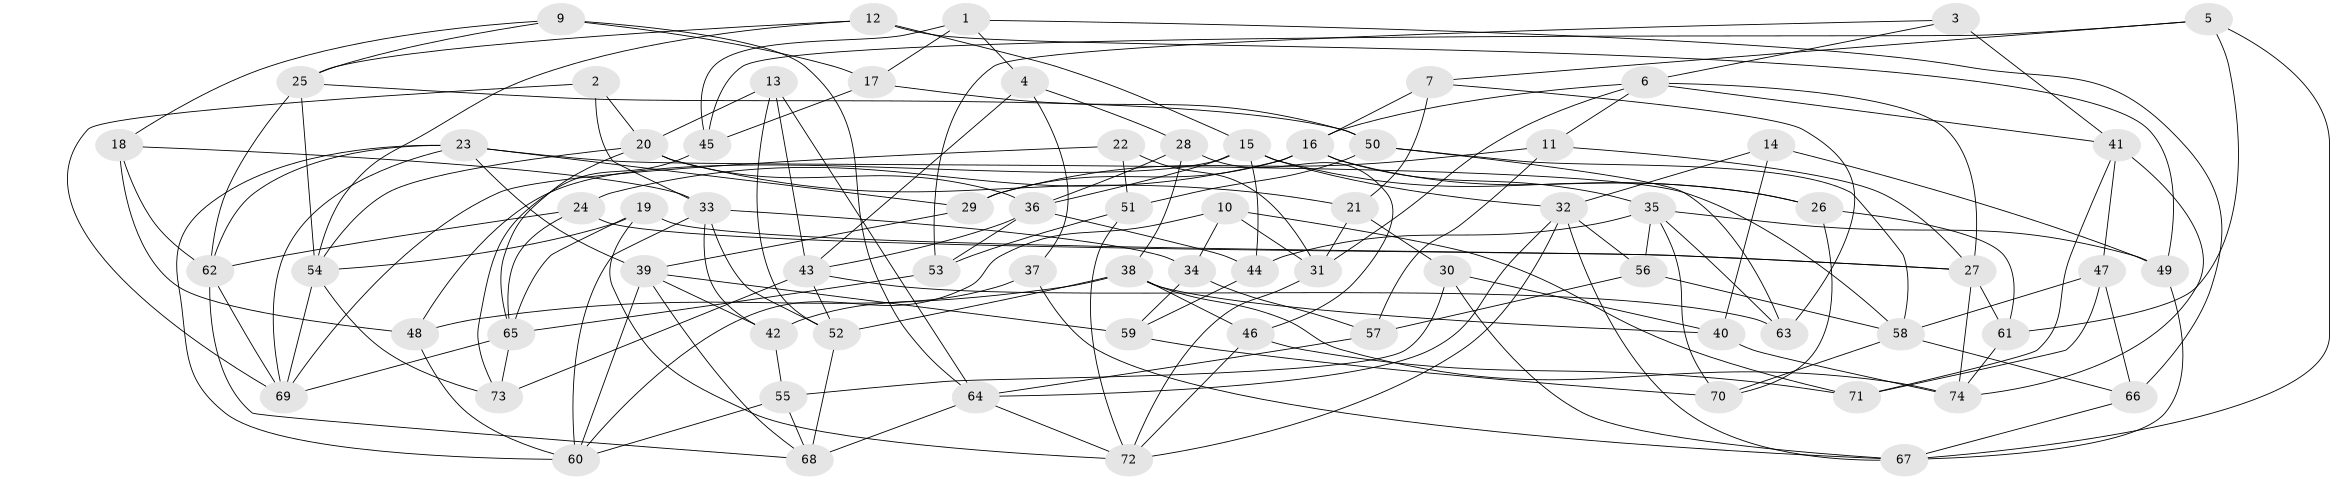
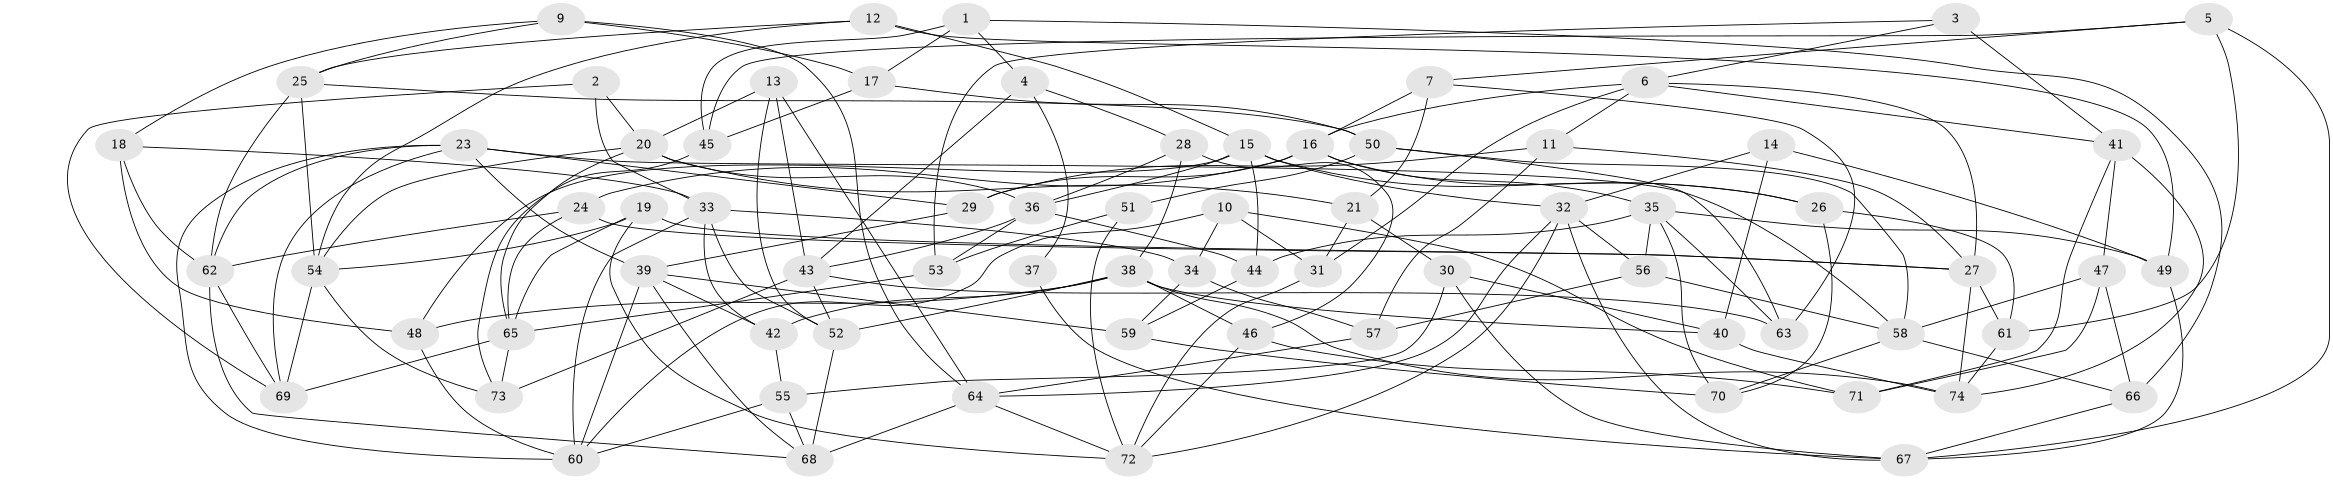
(1121, 145) -> none
(846, 308) -> (949, 298)
